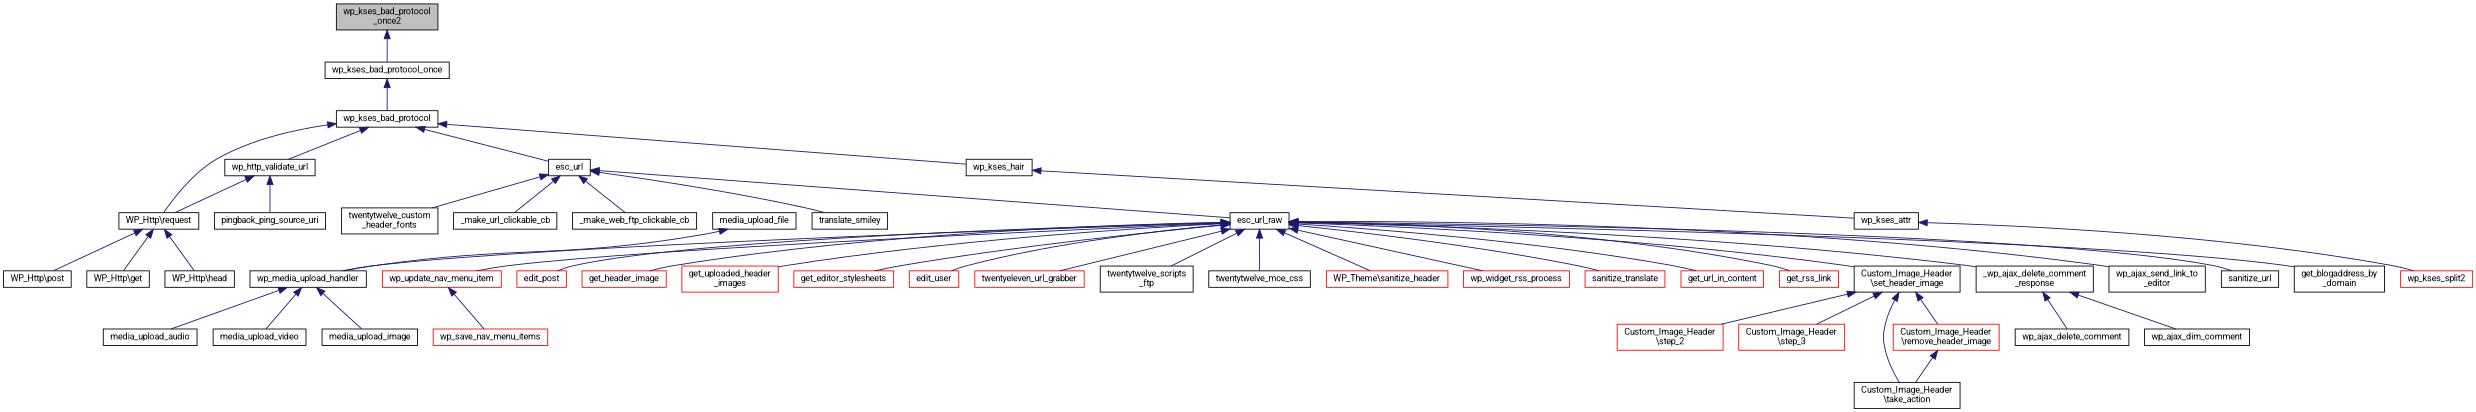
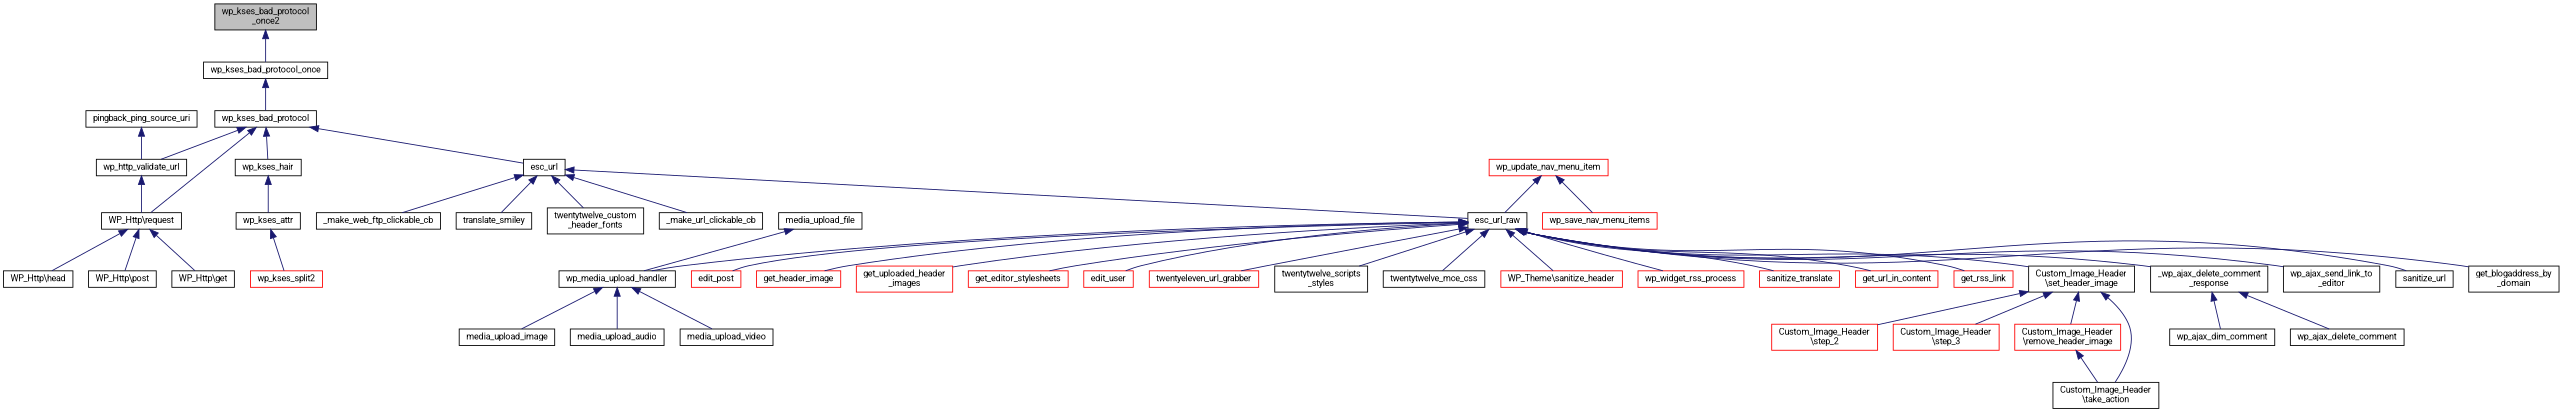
(270, 199) -> (141, 148)
(848, 241) -> (1520, 197)
(1147, 279) -> (1321, 279)
